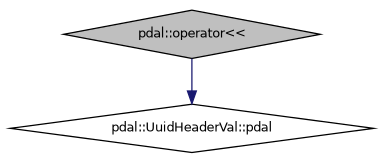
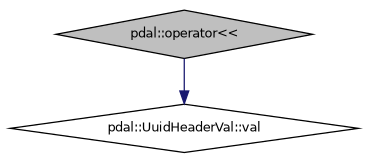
(192, 128) -> (184, 128)
